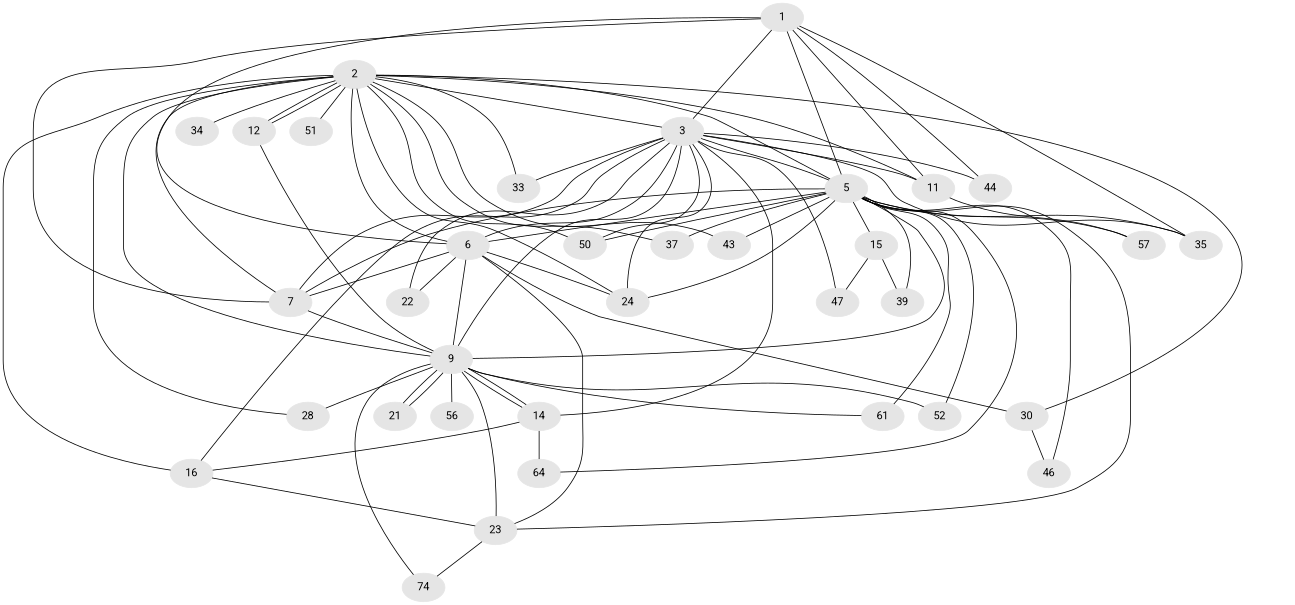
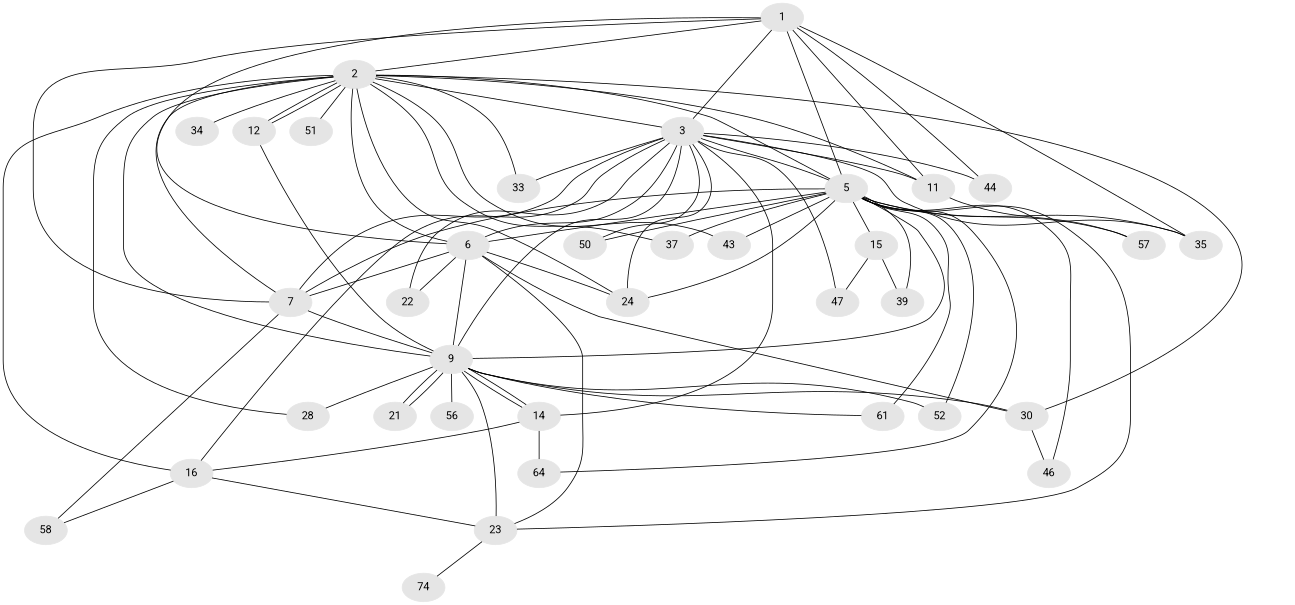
(435, 204) -> (568, 46)
(356, 457) -> (737, 394)
none -> (46, 530)
